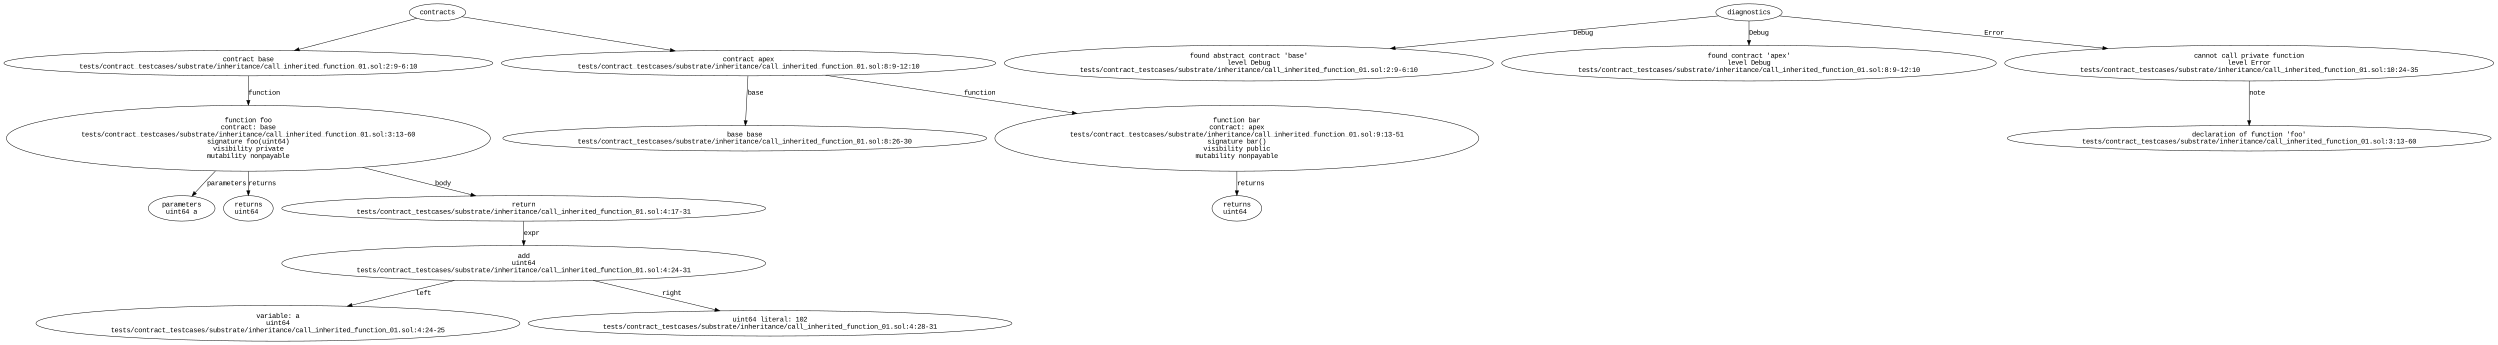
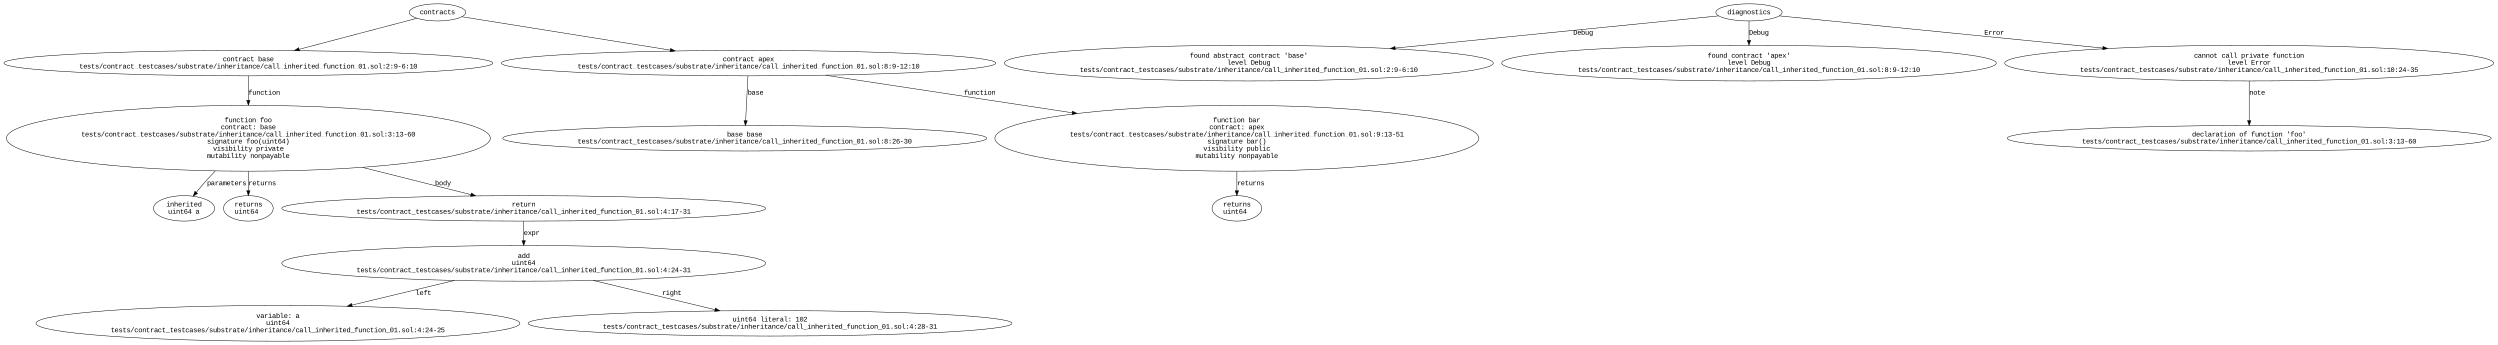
(182, 208) -> (184, 208)
